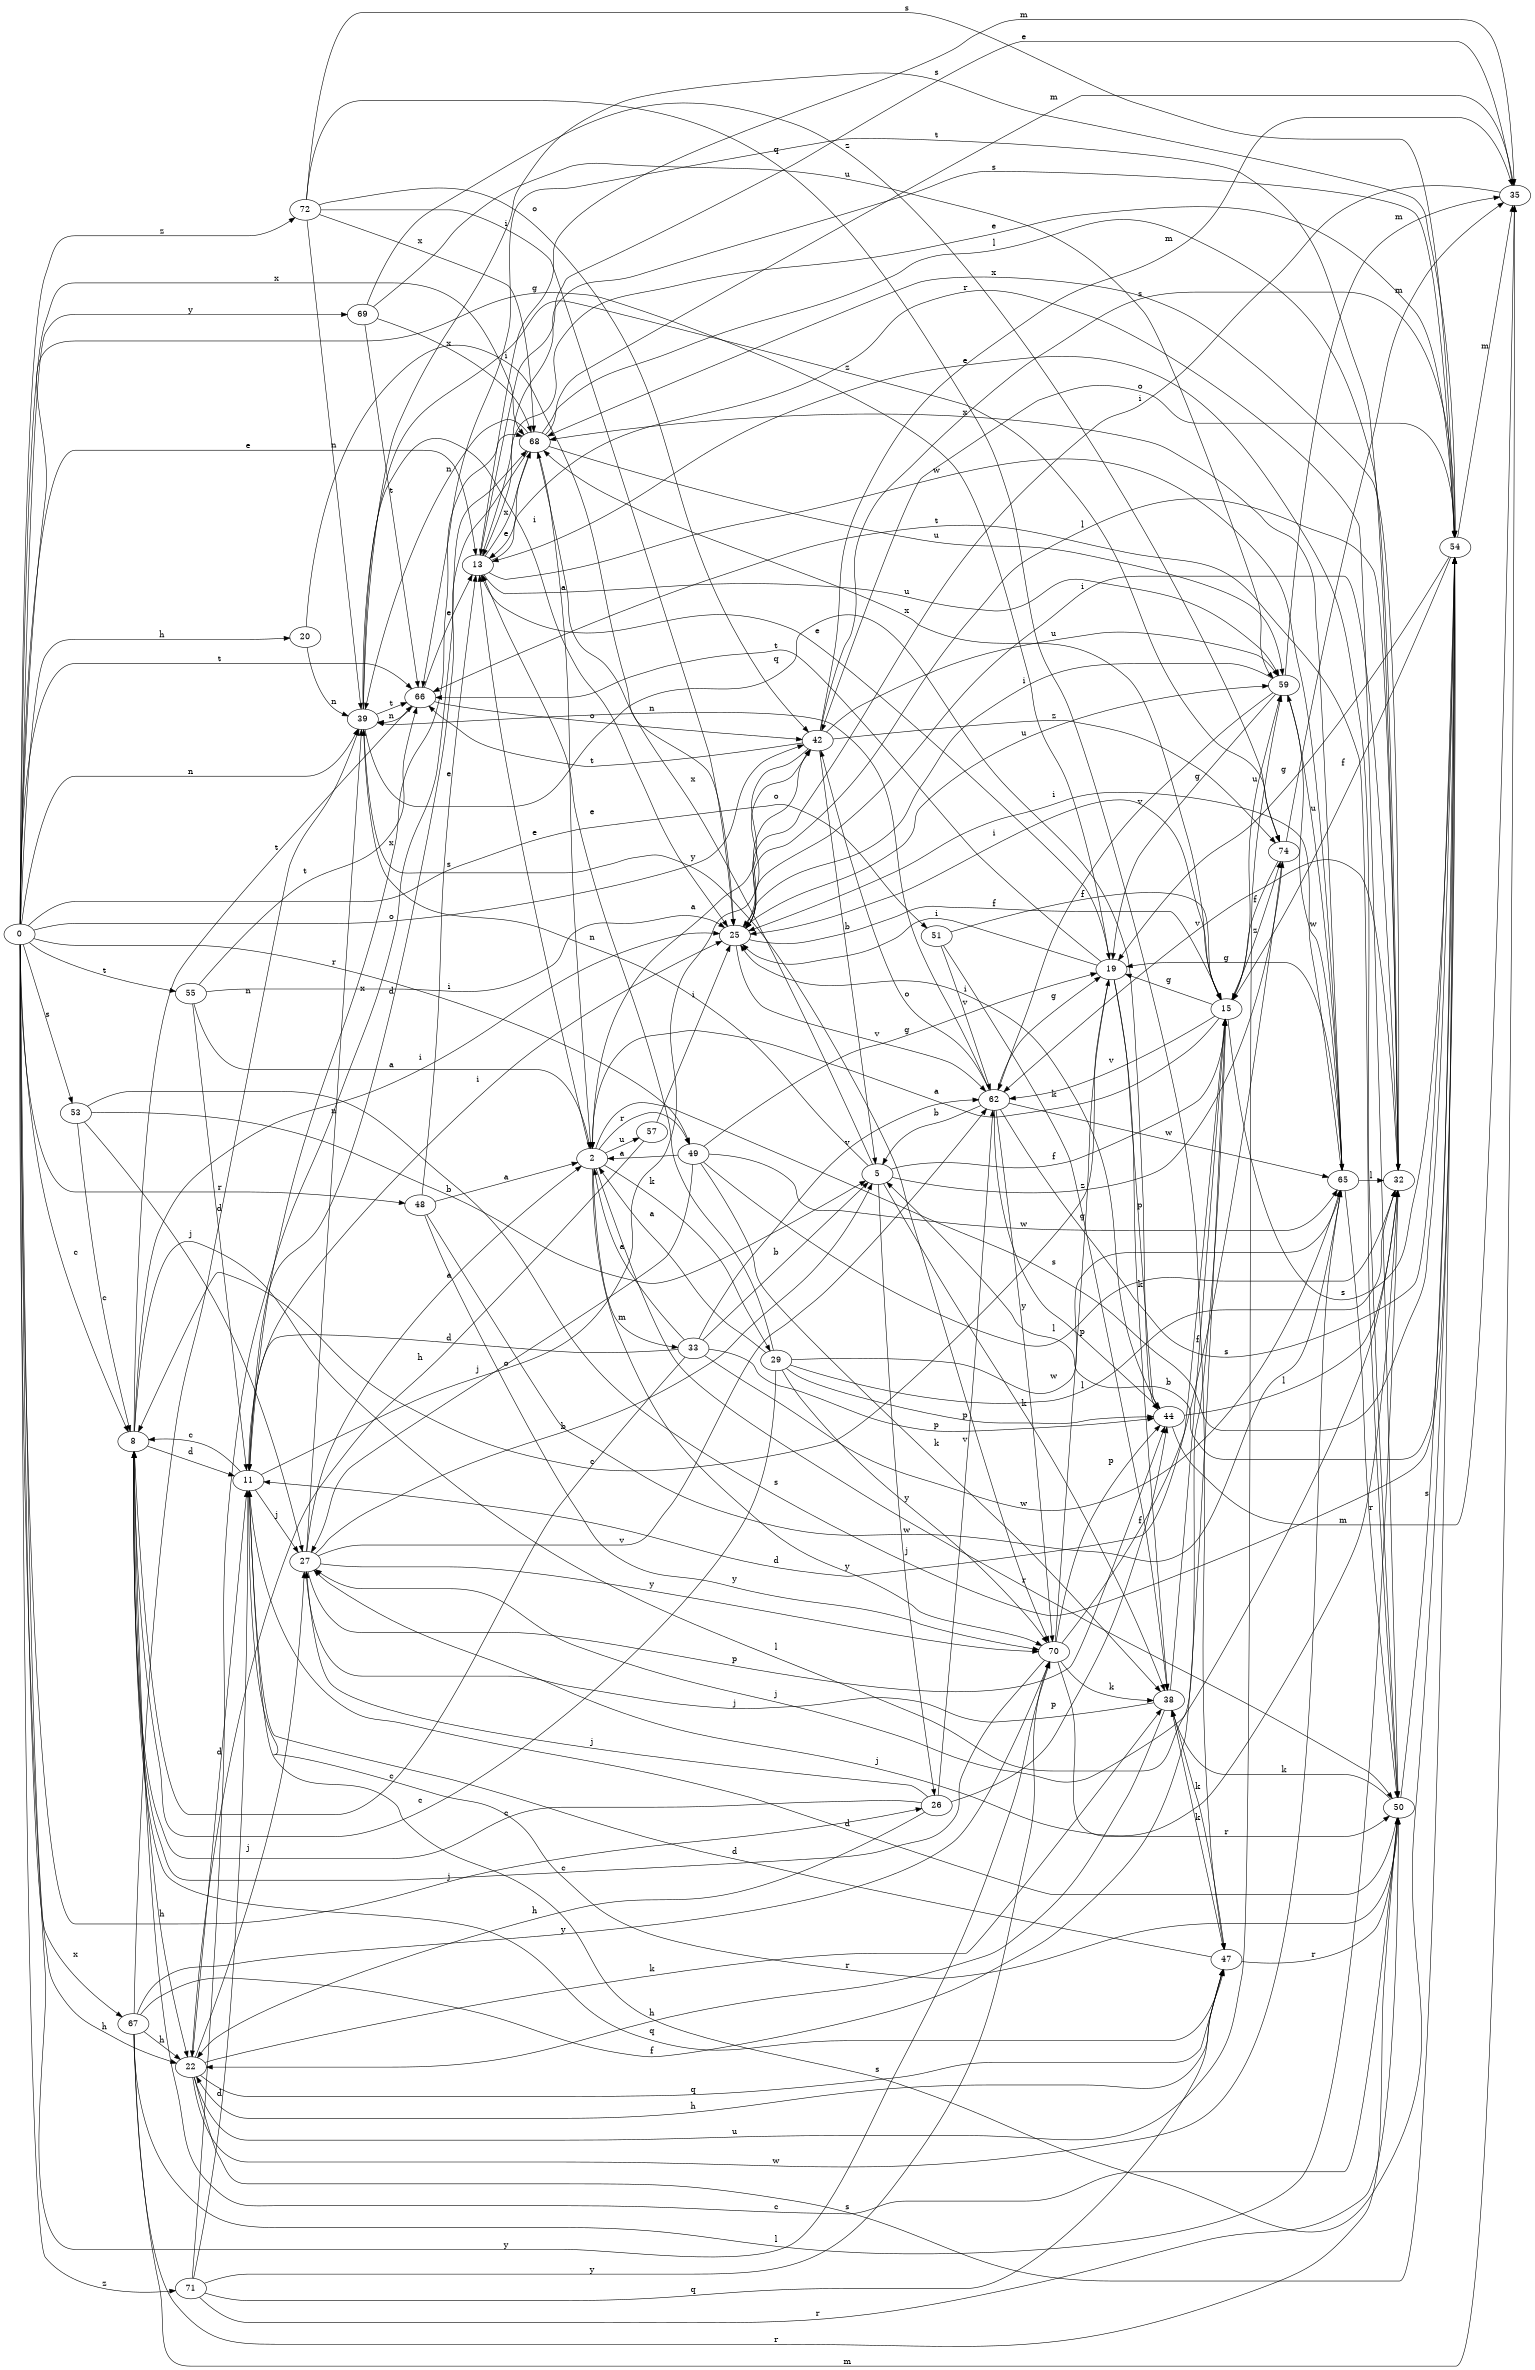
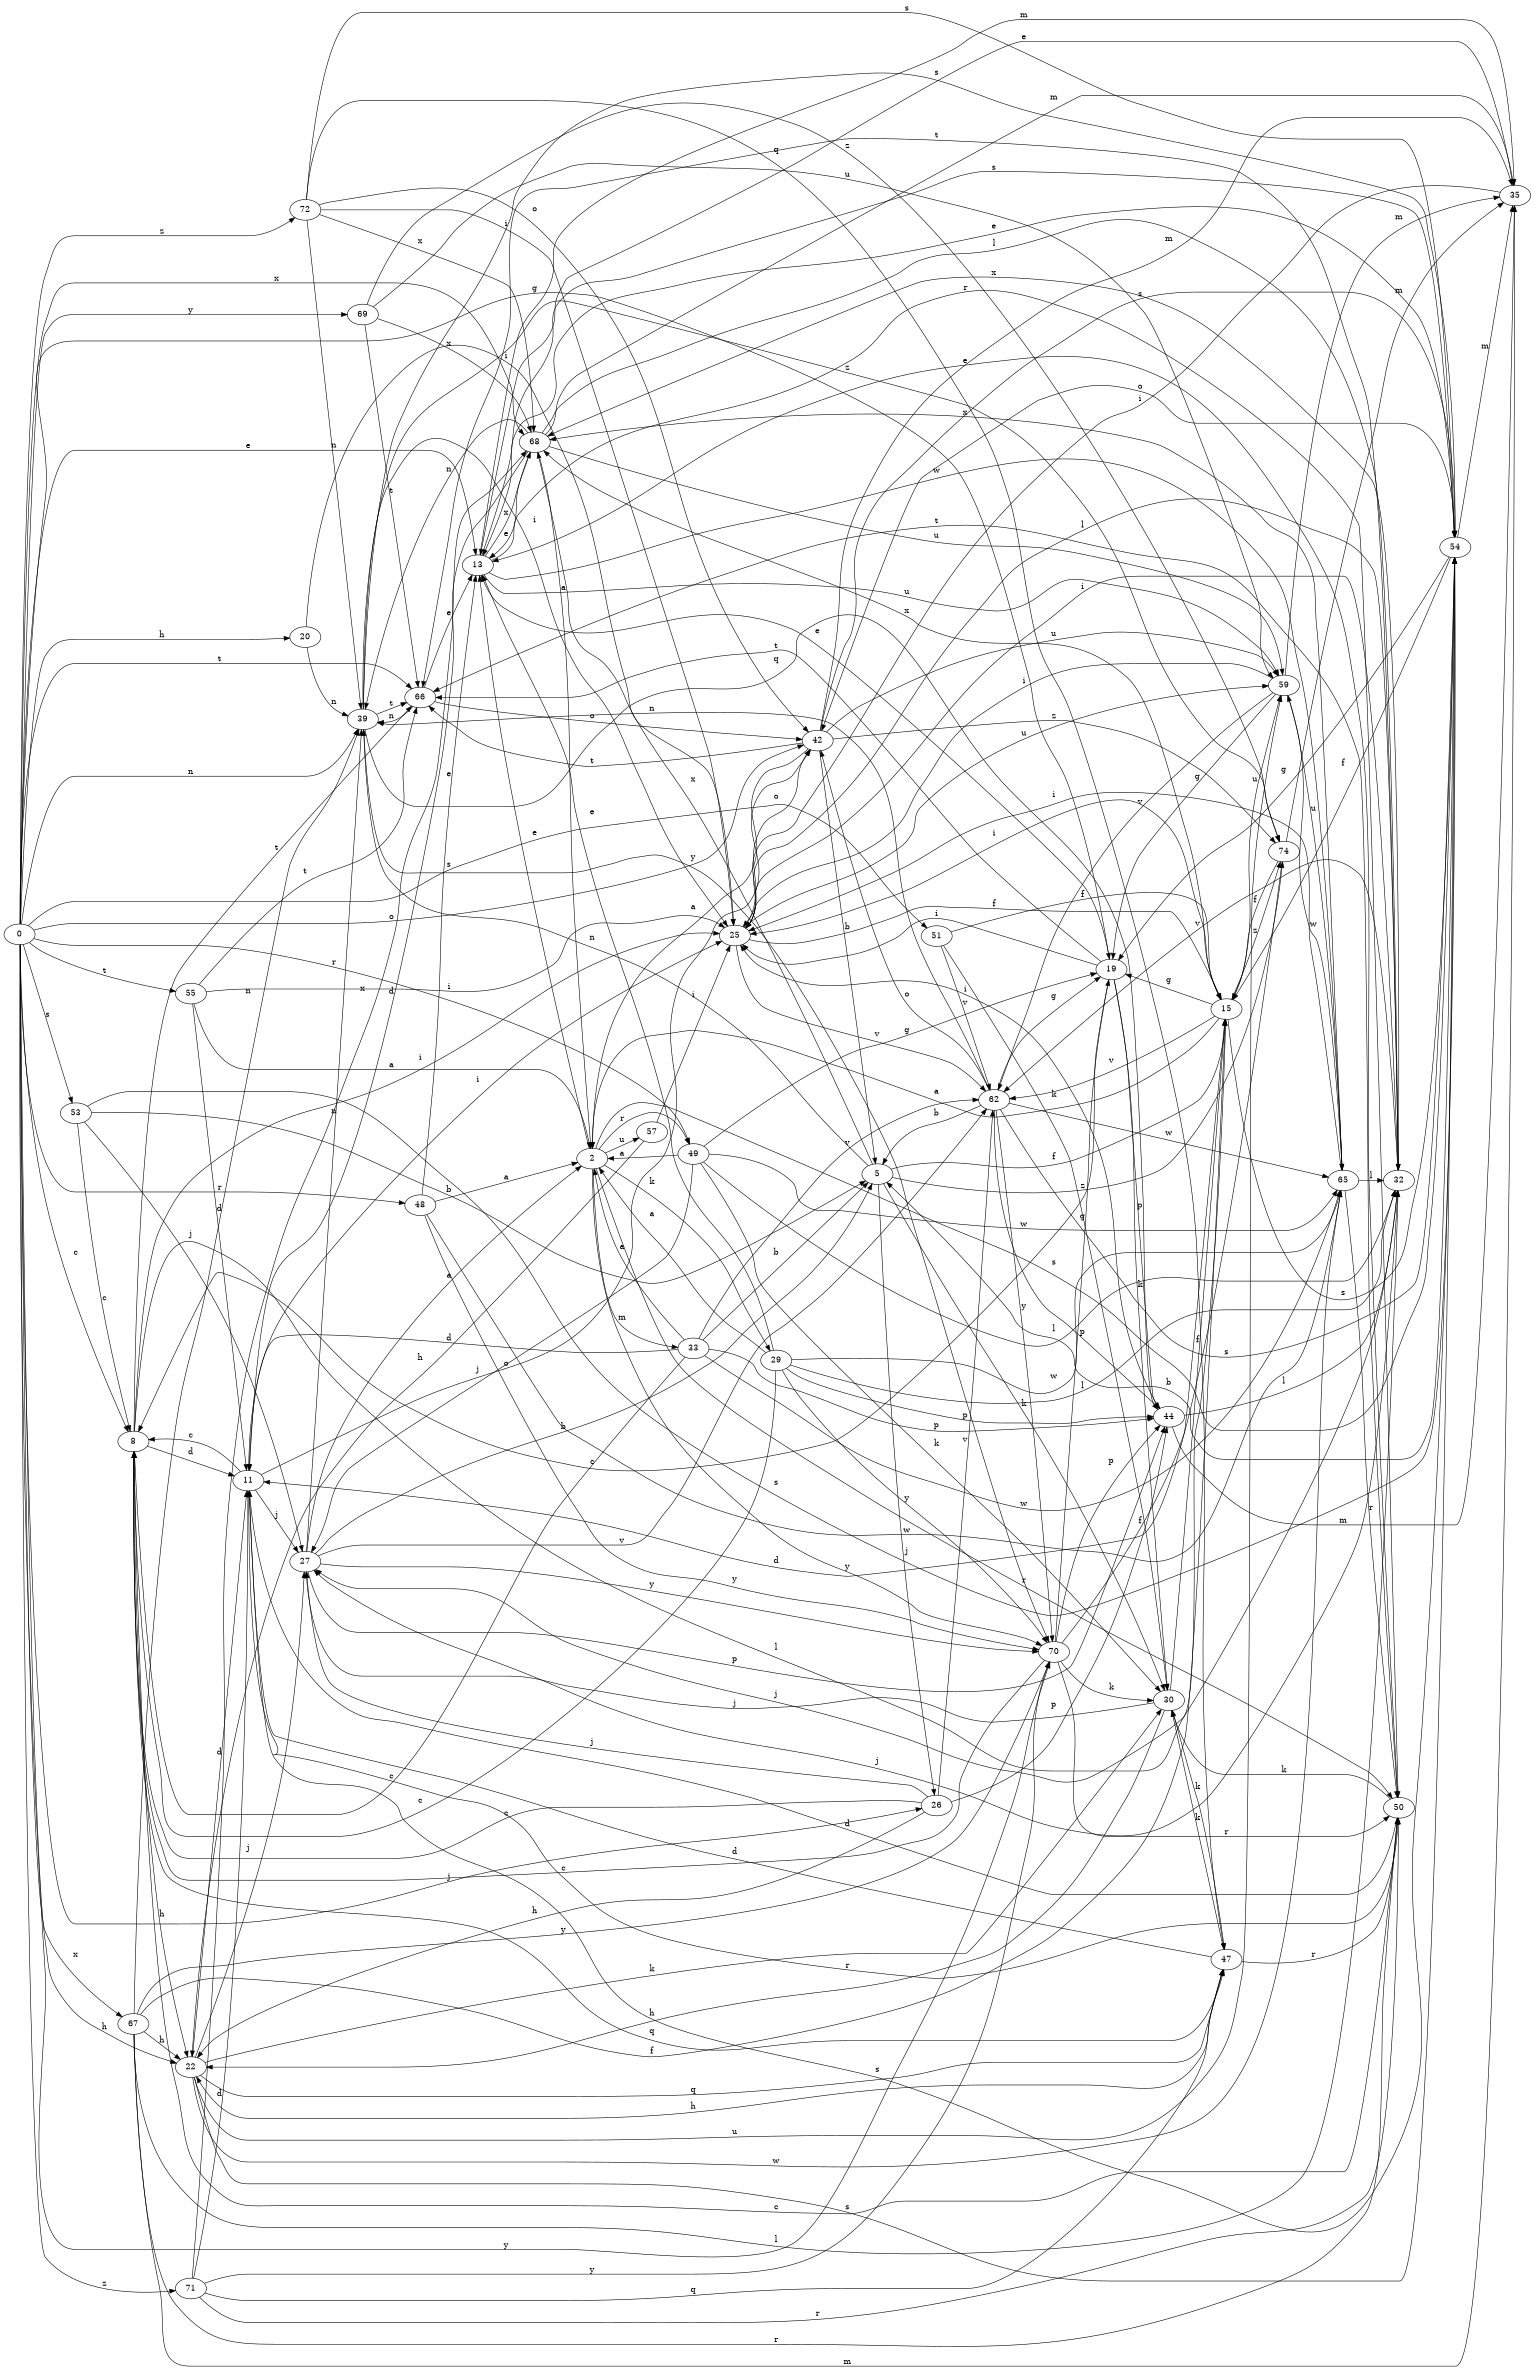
(371, 939) -> none
(1310, 986) -> none
(1432, 1459) -> none
(1169, 1700) -> (1169, 1700)
